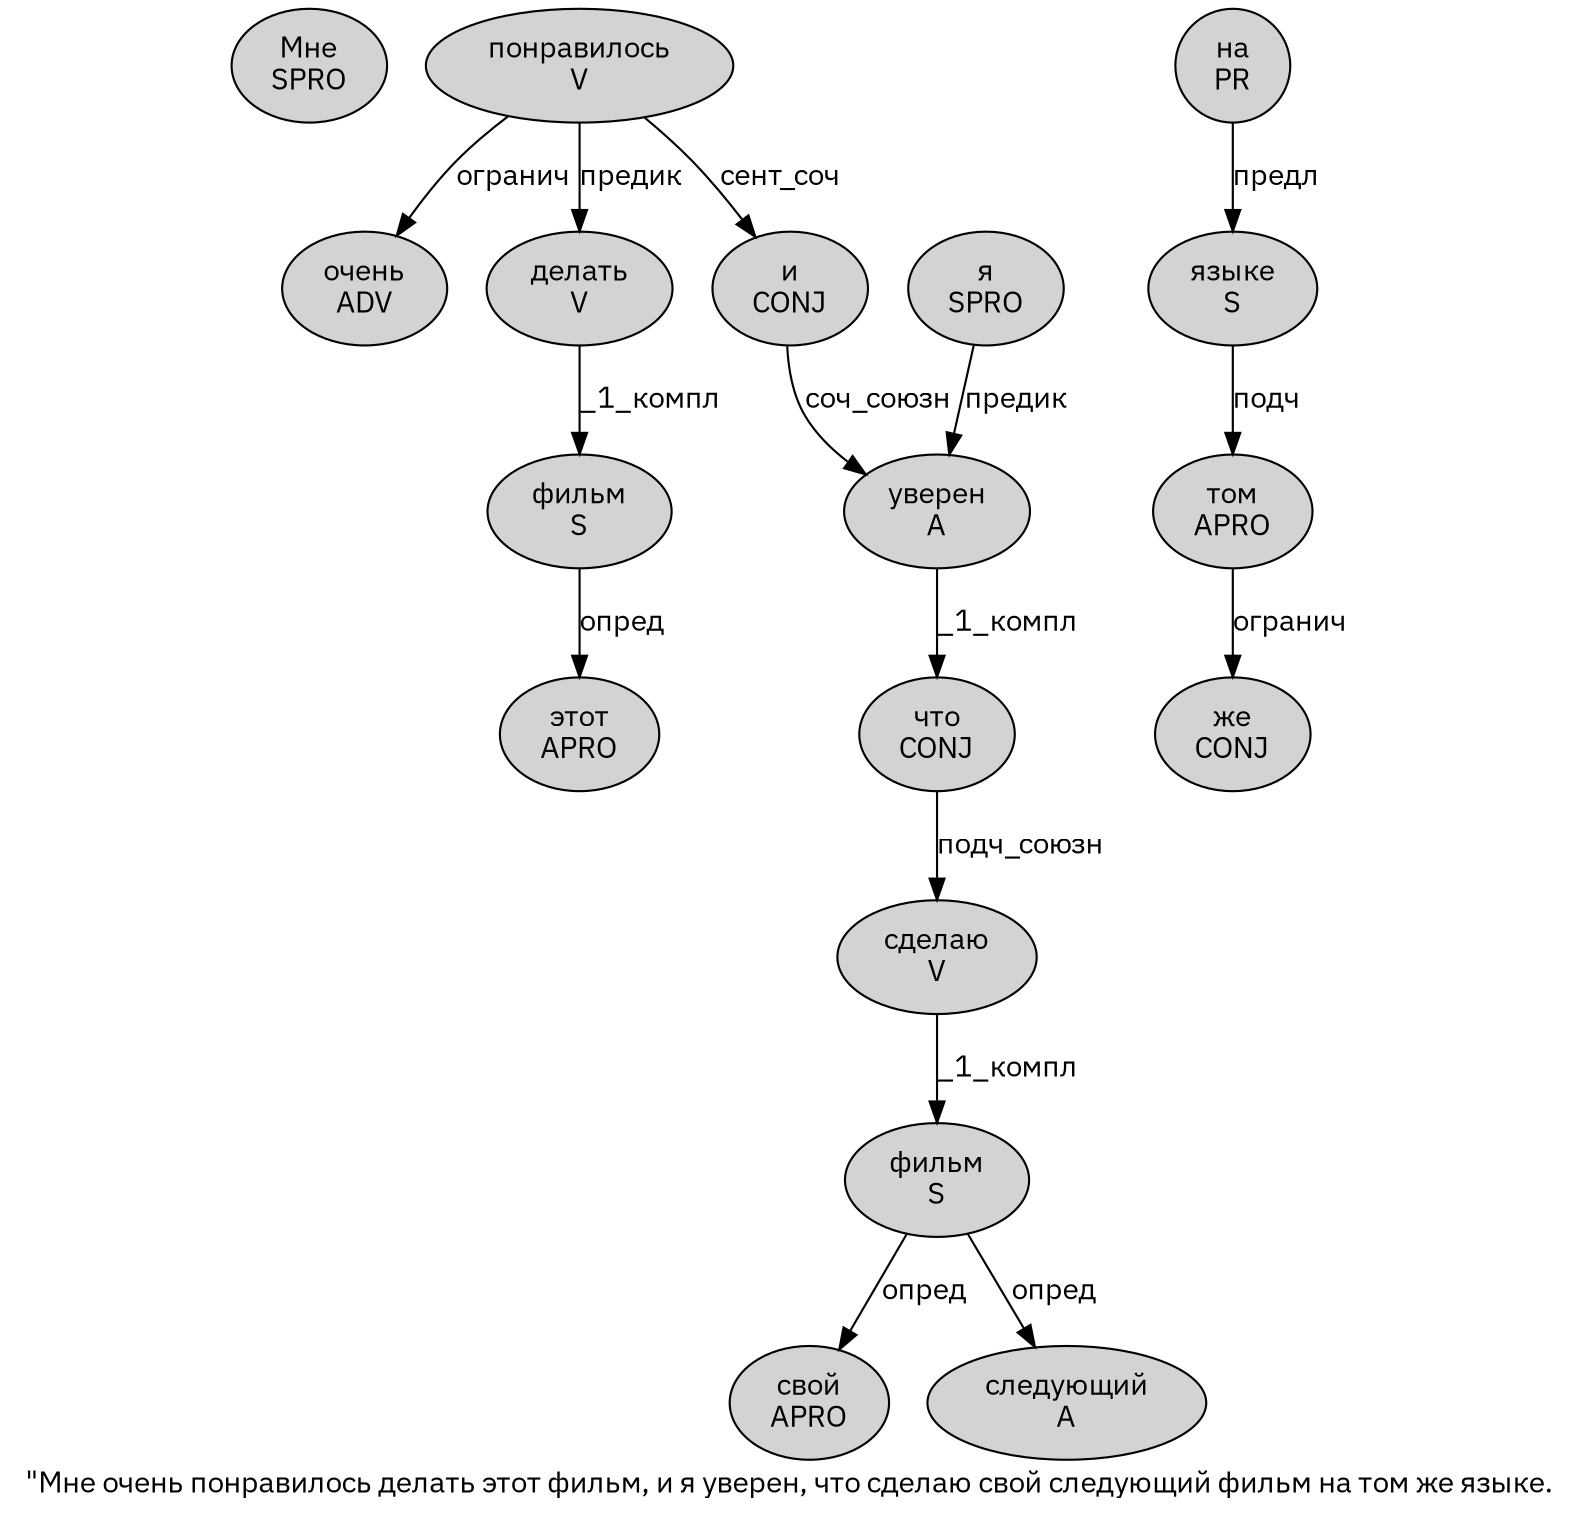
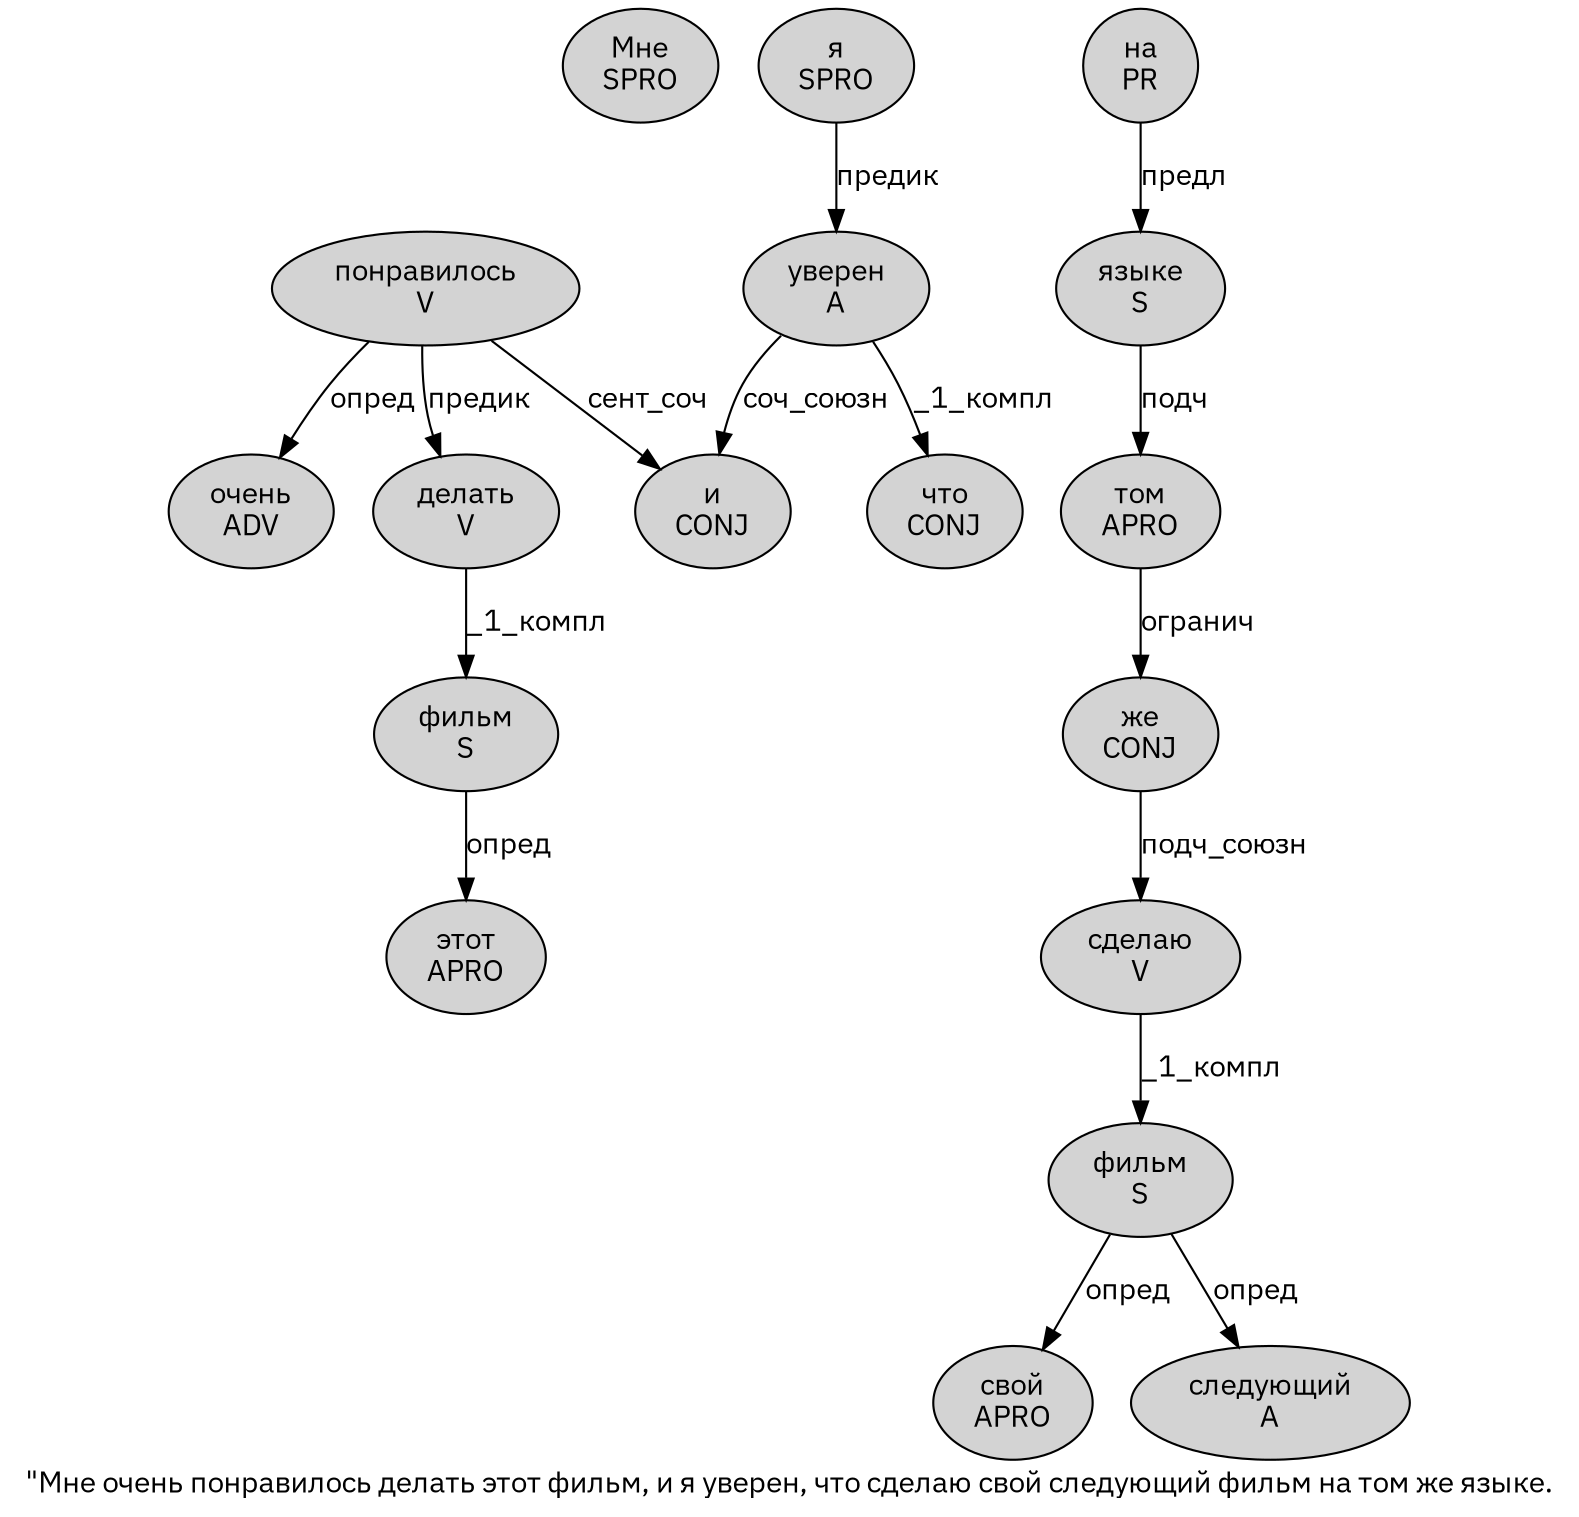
(514, 177) -> (372, 400)
(803, 412) -> (745, 380)
(937, 835) -> (1141, 835)
